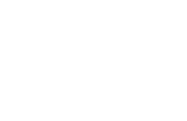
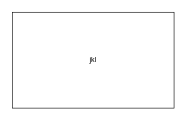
none -> (93, 60)
